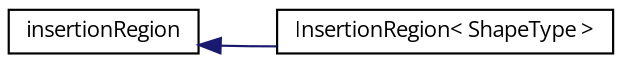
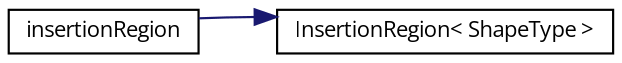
(249, 46) -> (227, 17)
